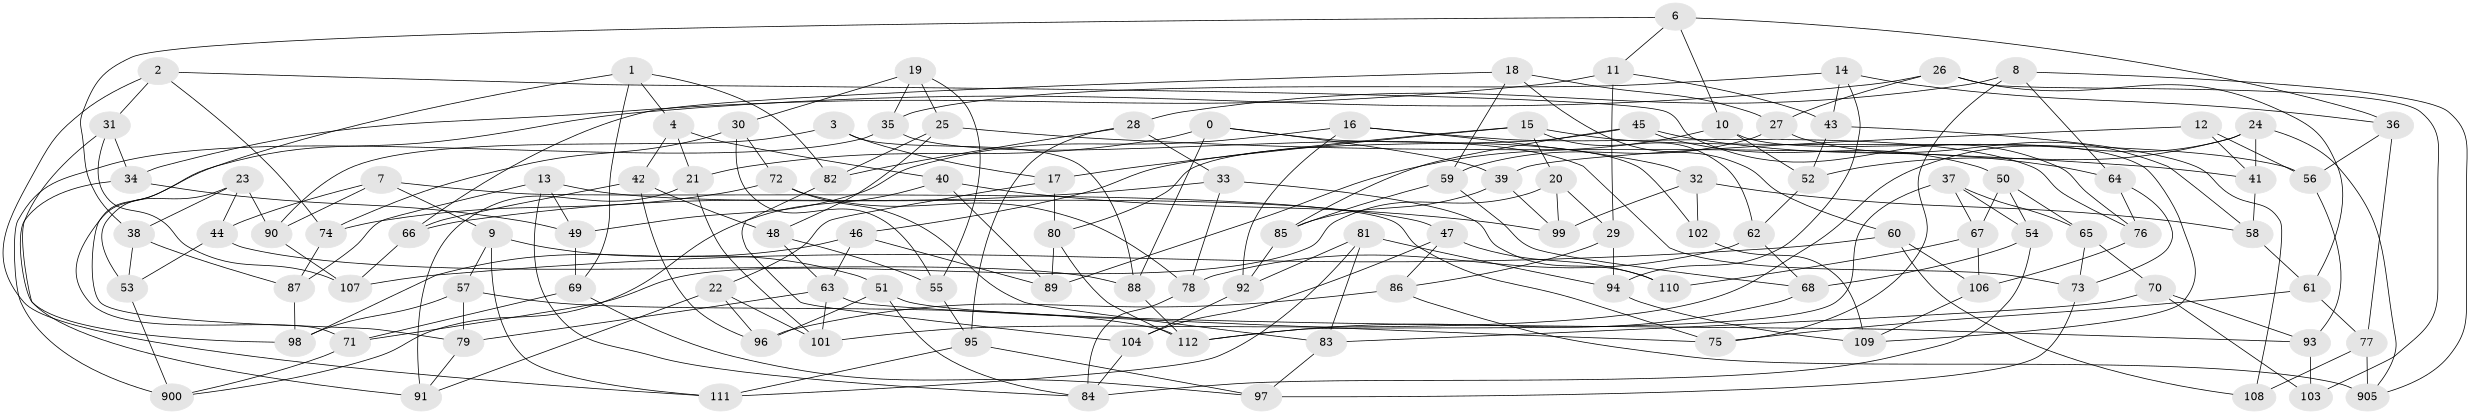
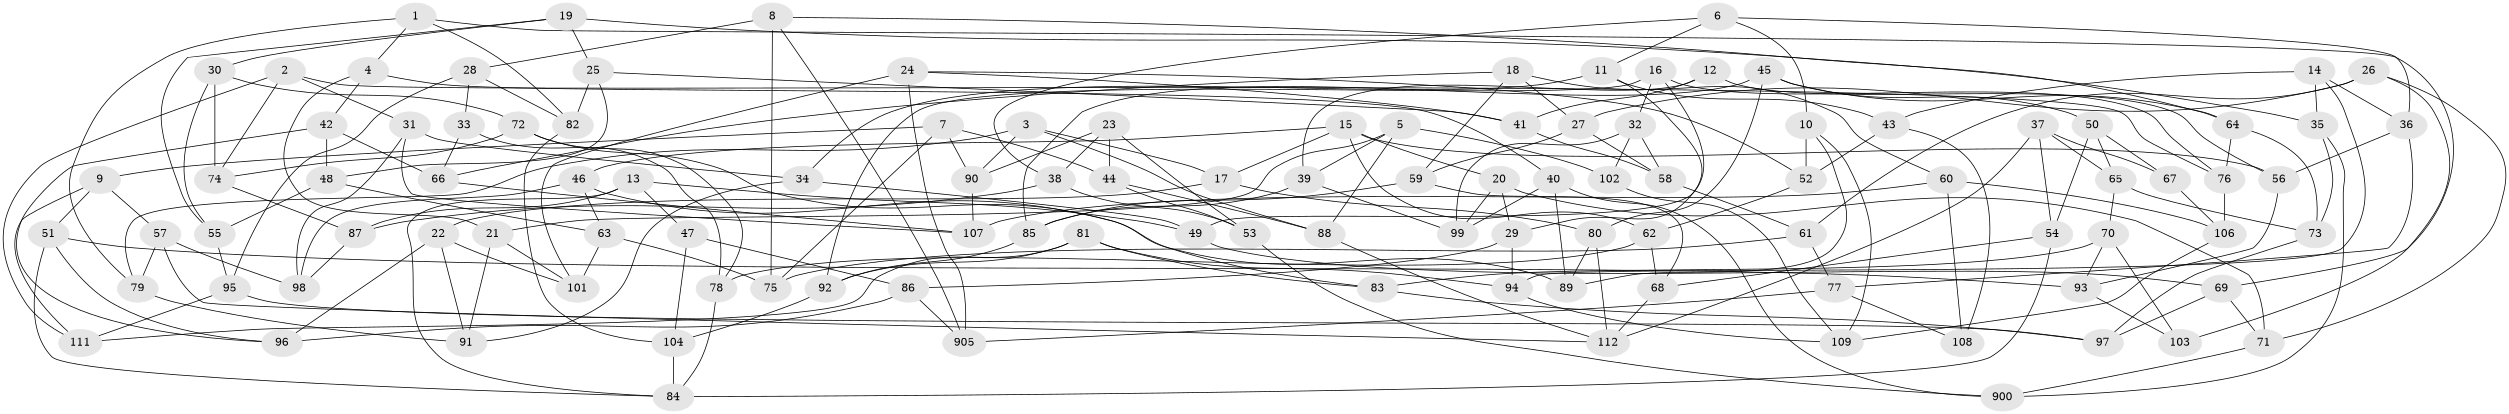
(1210, 125) -> (1400, 125)
(1669, 289) -> none
(662, 314) -> (540, 169)
